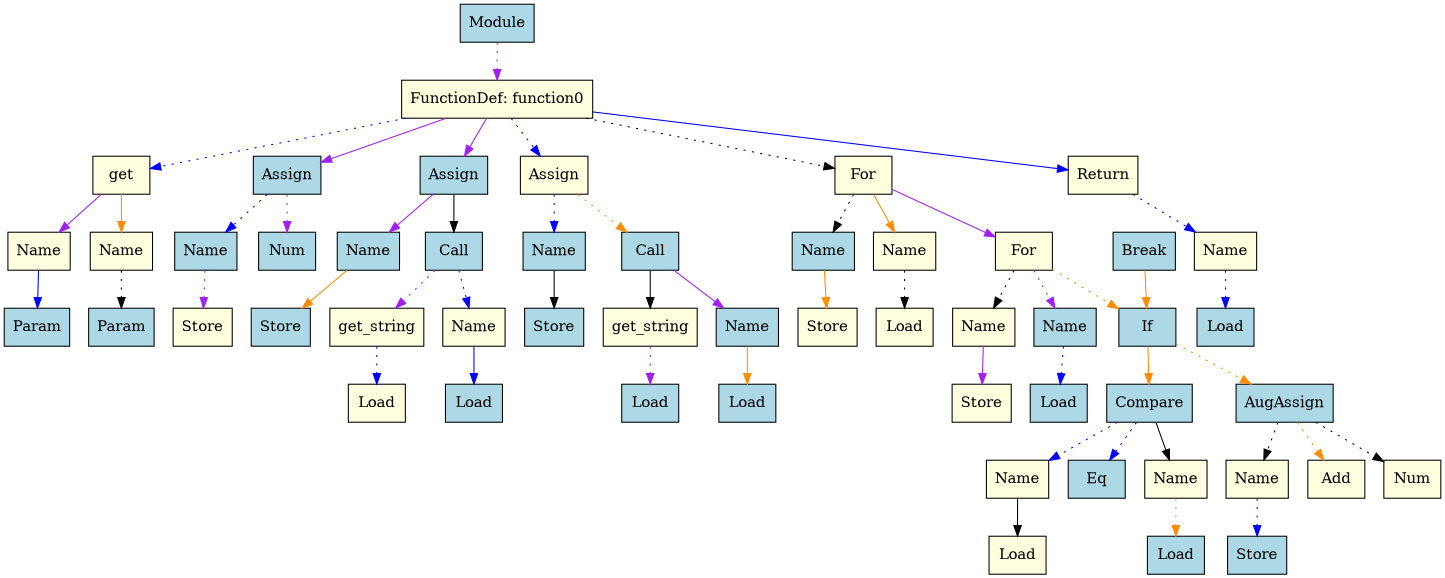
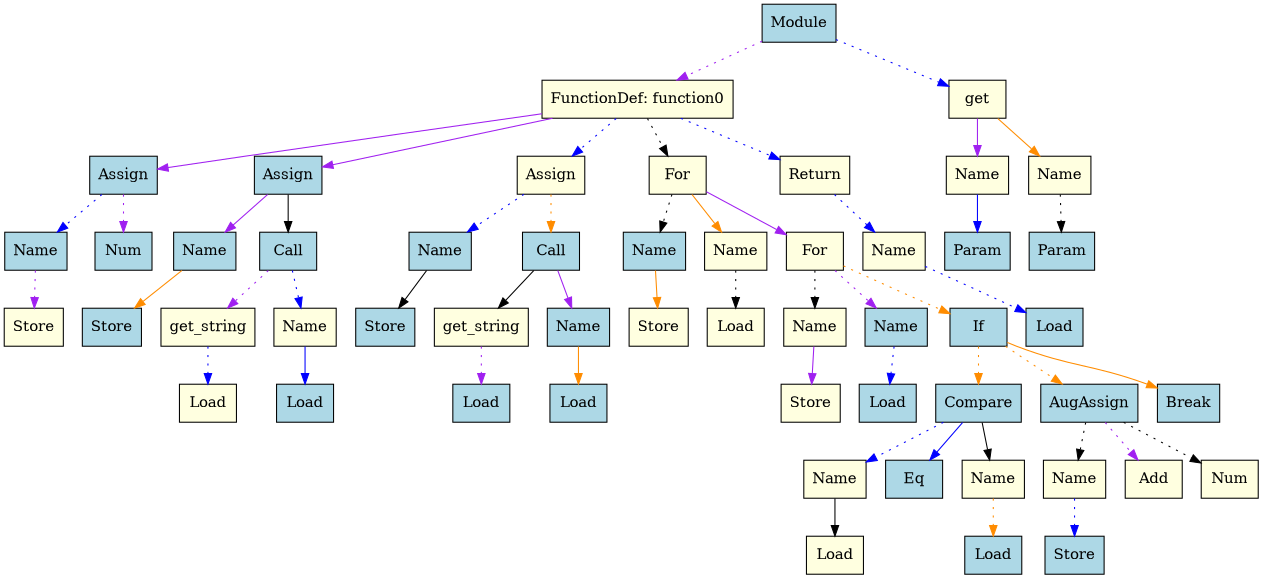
(825, 140) -> (725, 137)
(283, 142) -> (887, 61)
(1146, 284) -> (1077, 364)
(1148, 360) -> (978, 360)
(1126, 437) -> (950, 437)
(1307, 437) -> (1118, 437)
